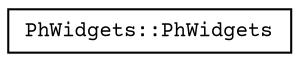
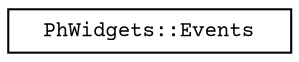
(150, 31) -> (150, 31)
